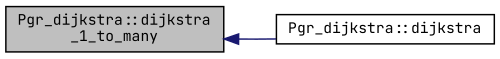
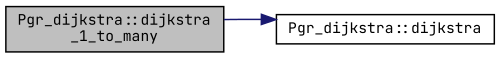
(257, 39) -> (242, 19)
